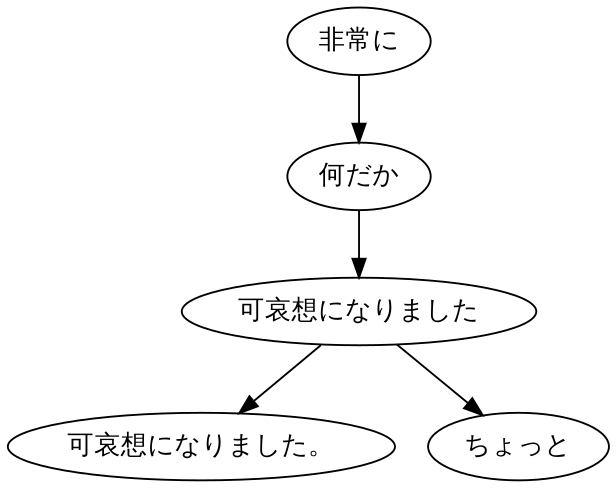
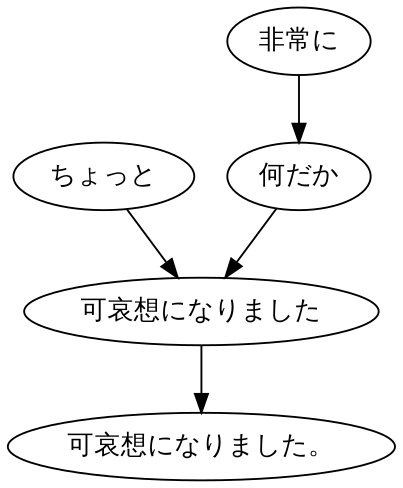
(432, 374) -> (147, 236)
